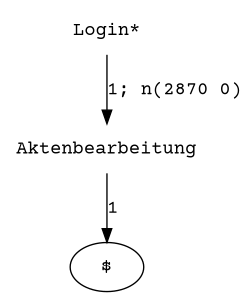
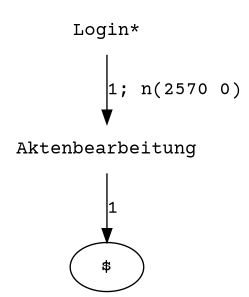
(175, 89) -> (175, 89)
